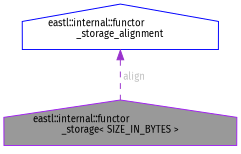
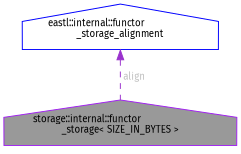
(120, 125) -> (120, 125)
